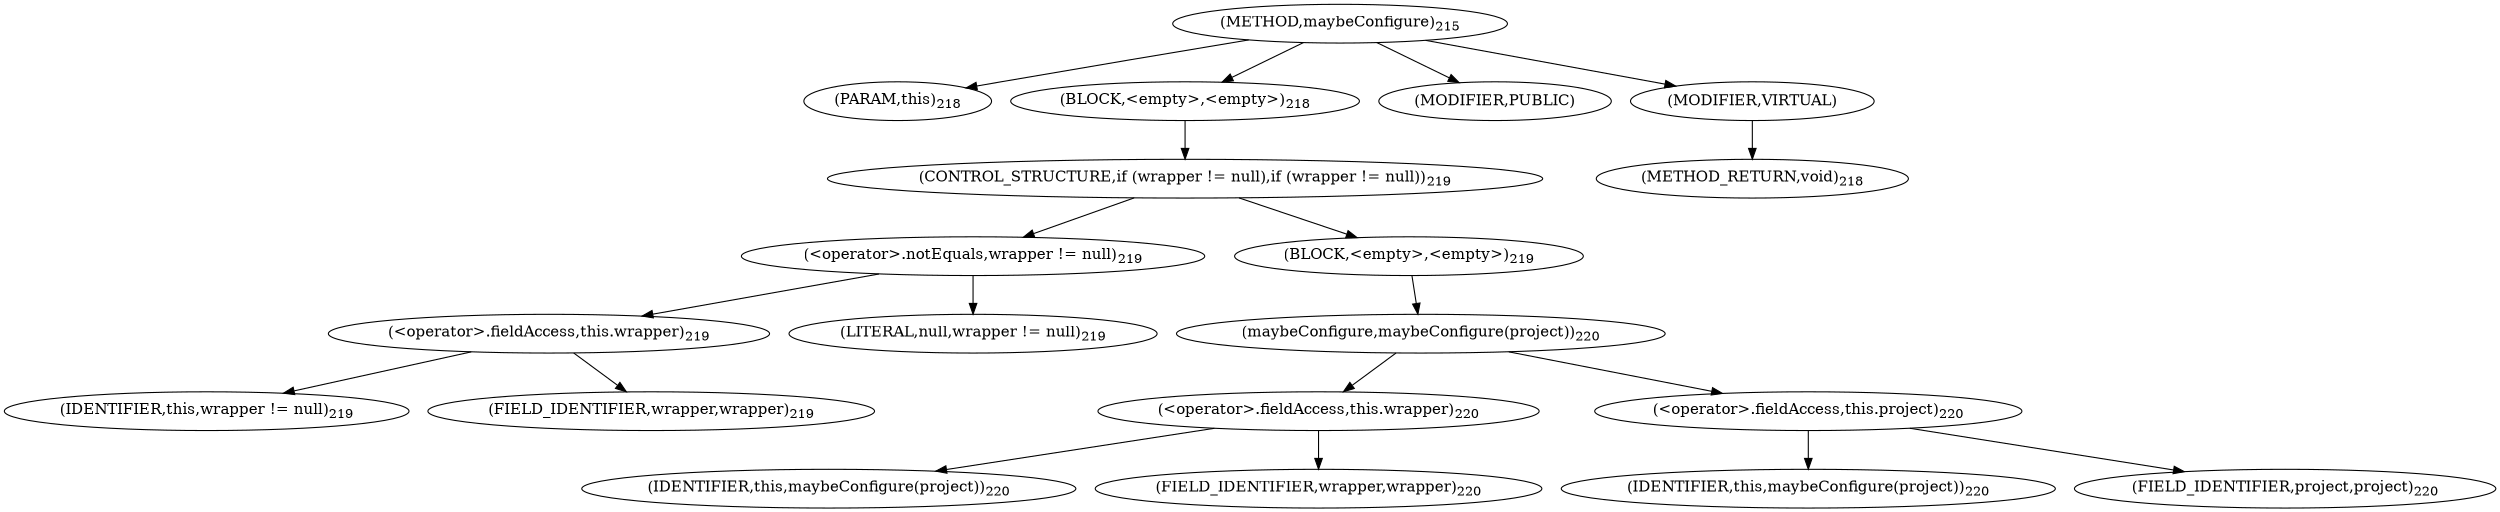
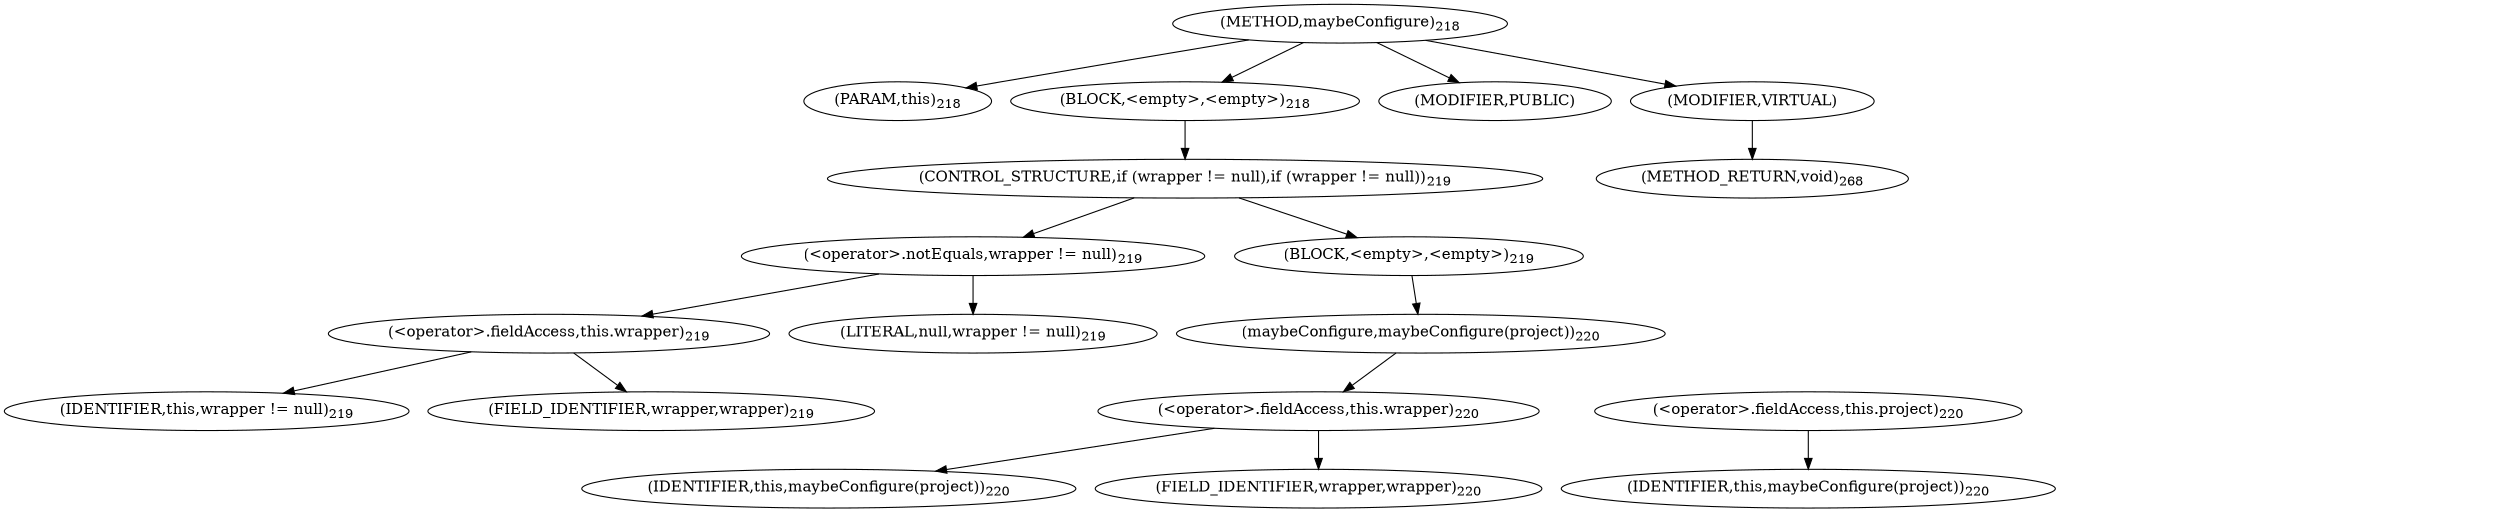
(1448, 22) -> (1448, 22)
(1851, 177) -> (1851, 177)
(1610, 372) -> none
(2285, 489) -> none
